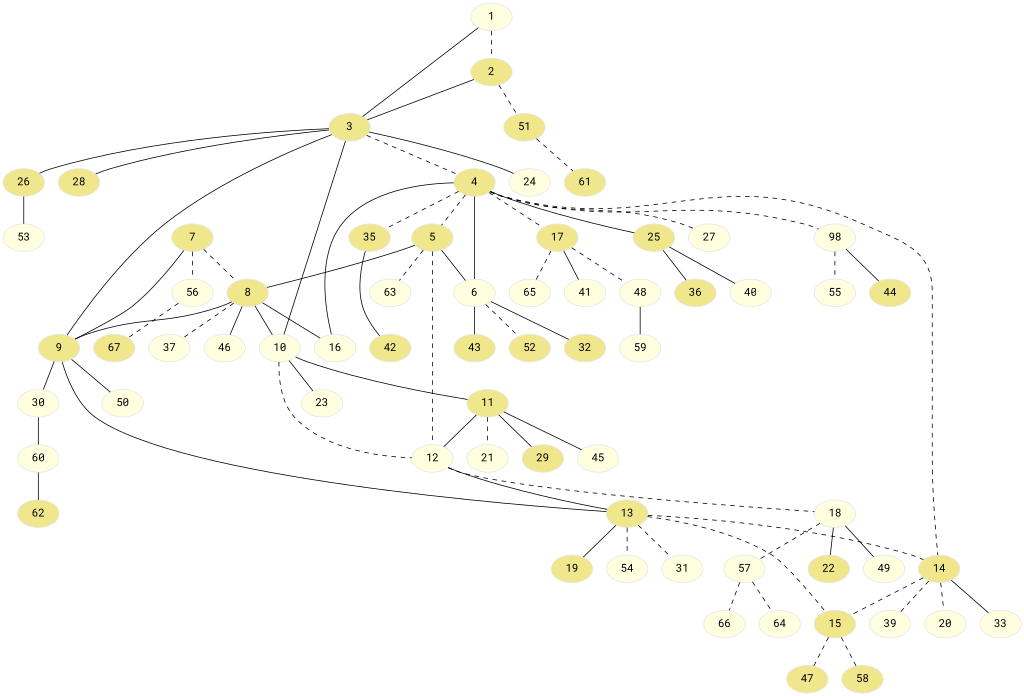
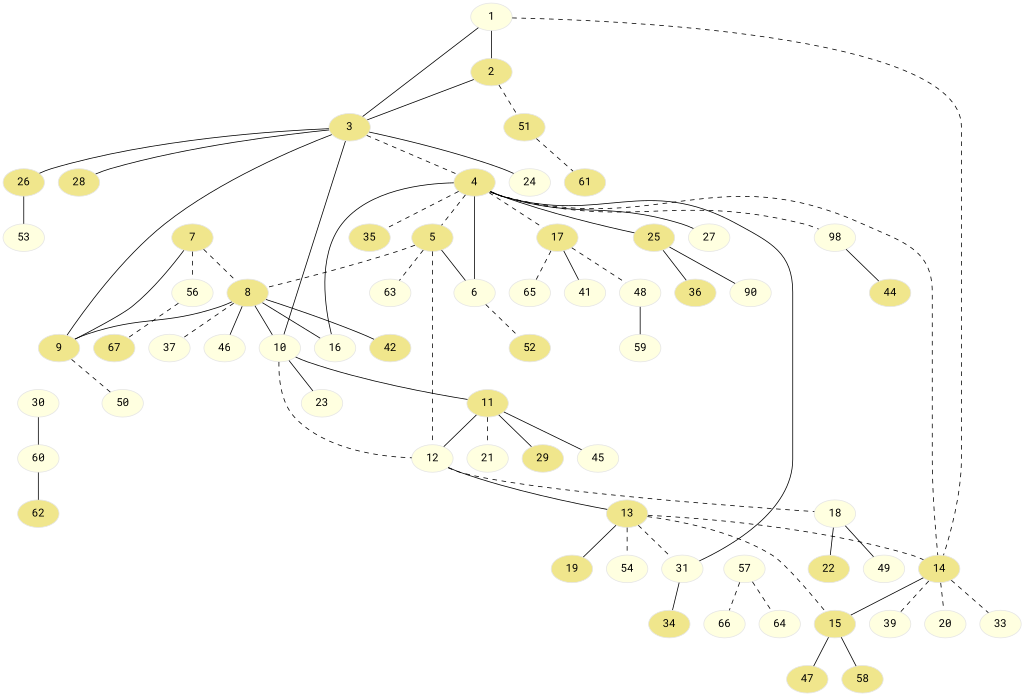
(491, 45) -> (491, 45)
none -> (950, 104)
(592, 210) -> (592, 210)
(341, 268) -> (341, 268)
none -> (791, 275)
(751, 293) -> (751, 293)
(835, 293) -> none
(361, 296) -> (320, 318)
(475, 348) -> none
(585, 348) -> none
(49, 376) -> none
(91, 376) -> (91, 376)
(314, 479) -> none
(790, 541) -> none
(887, 596) -> (887, 596)
(970, 596) -> (970, 596)
none -> (669, 624)
(821, 652) -> (821, 652)
(849, 652) -> (849, 652)
